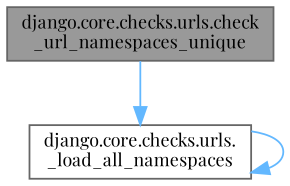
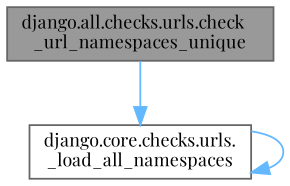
(140, 34) -> (140, 34)
